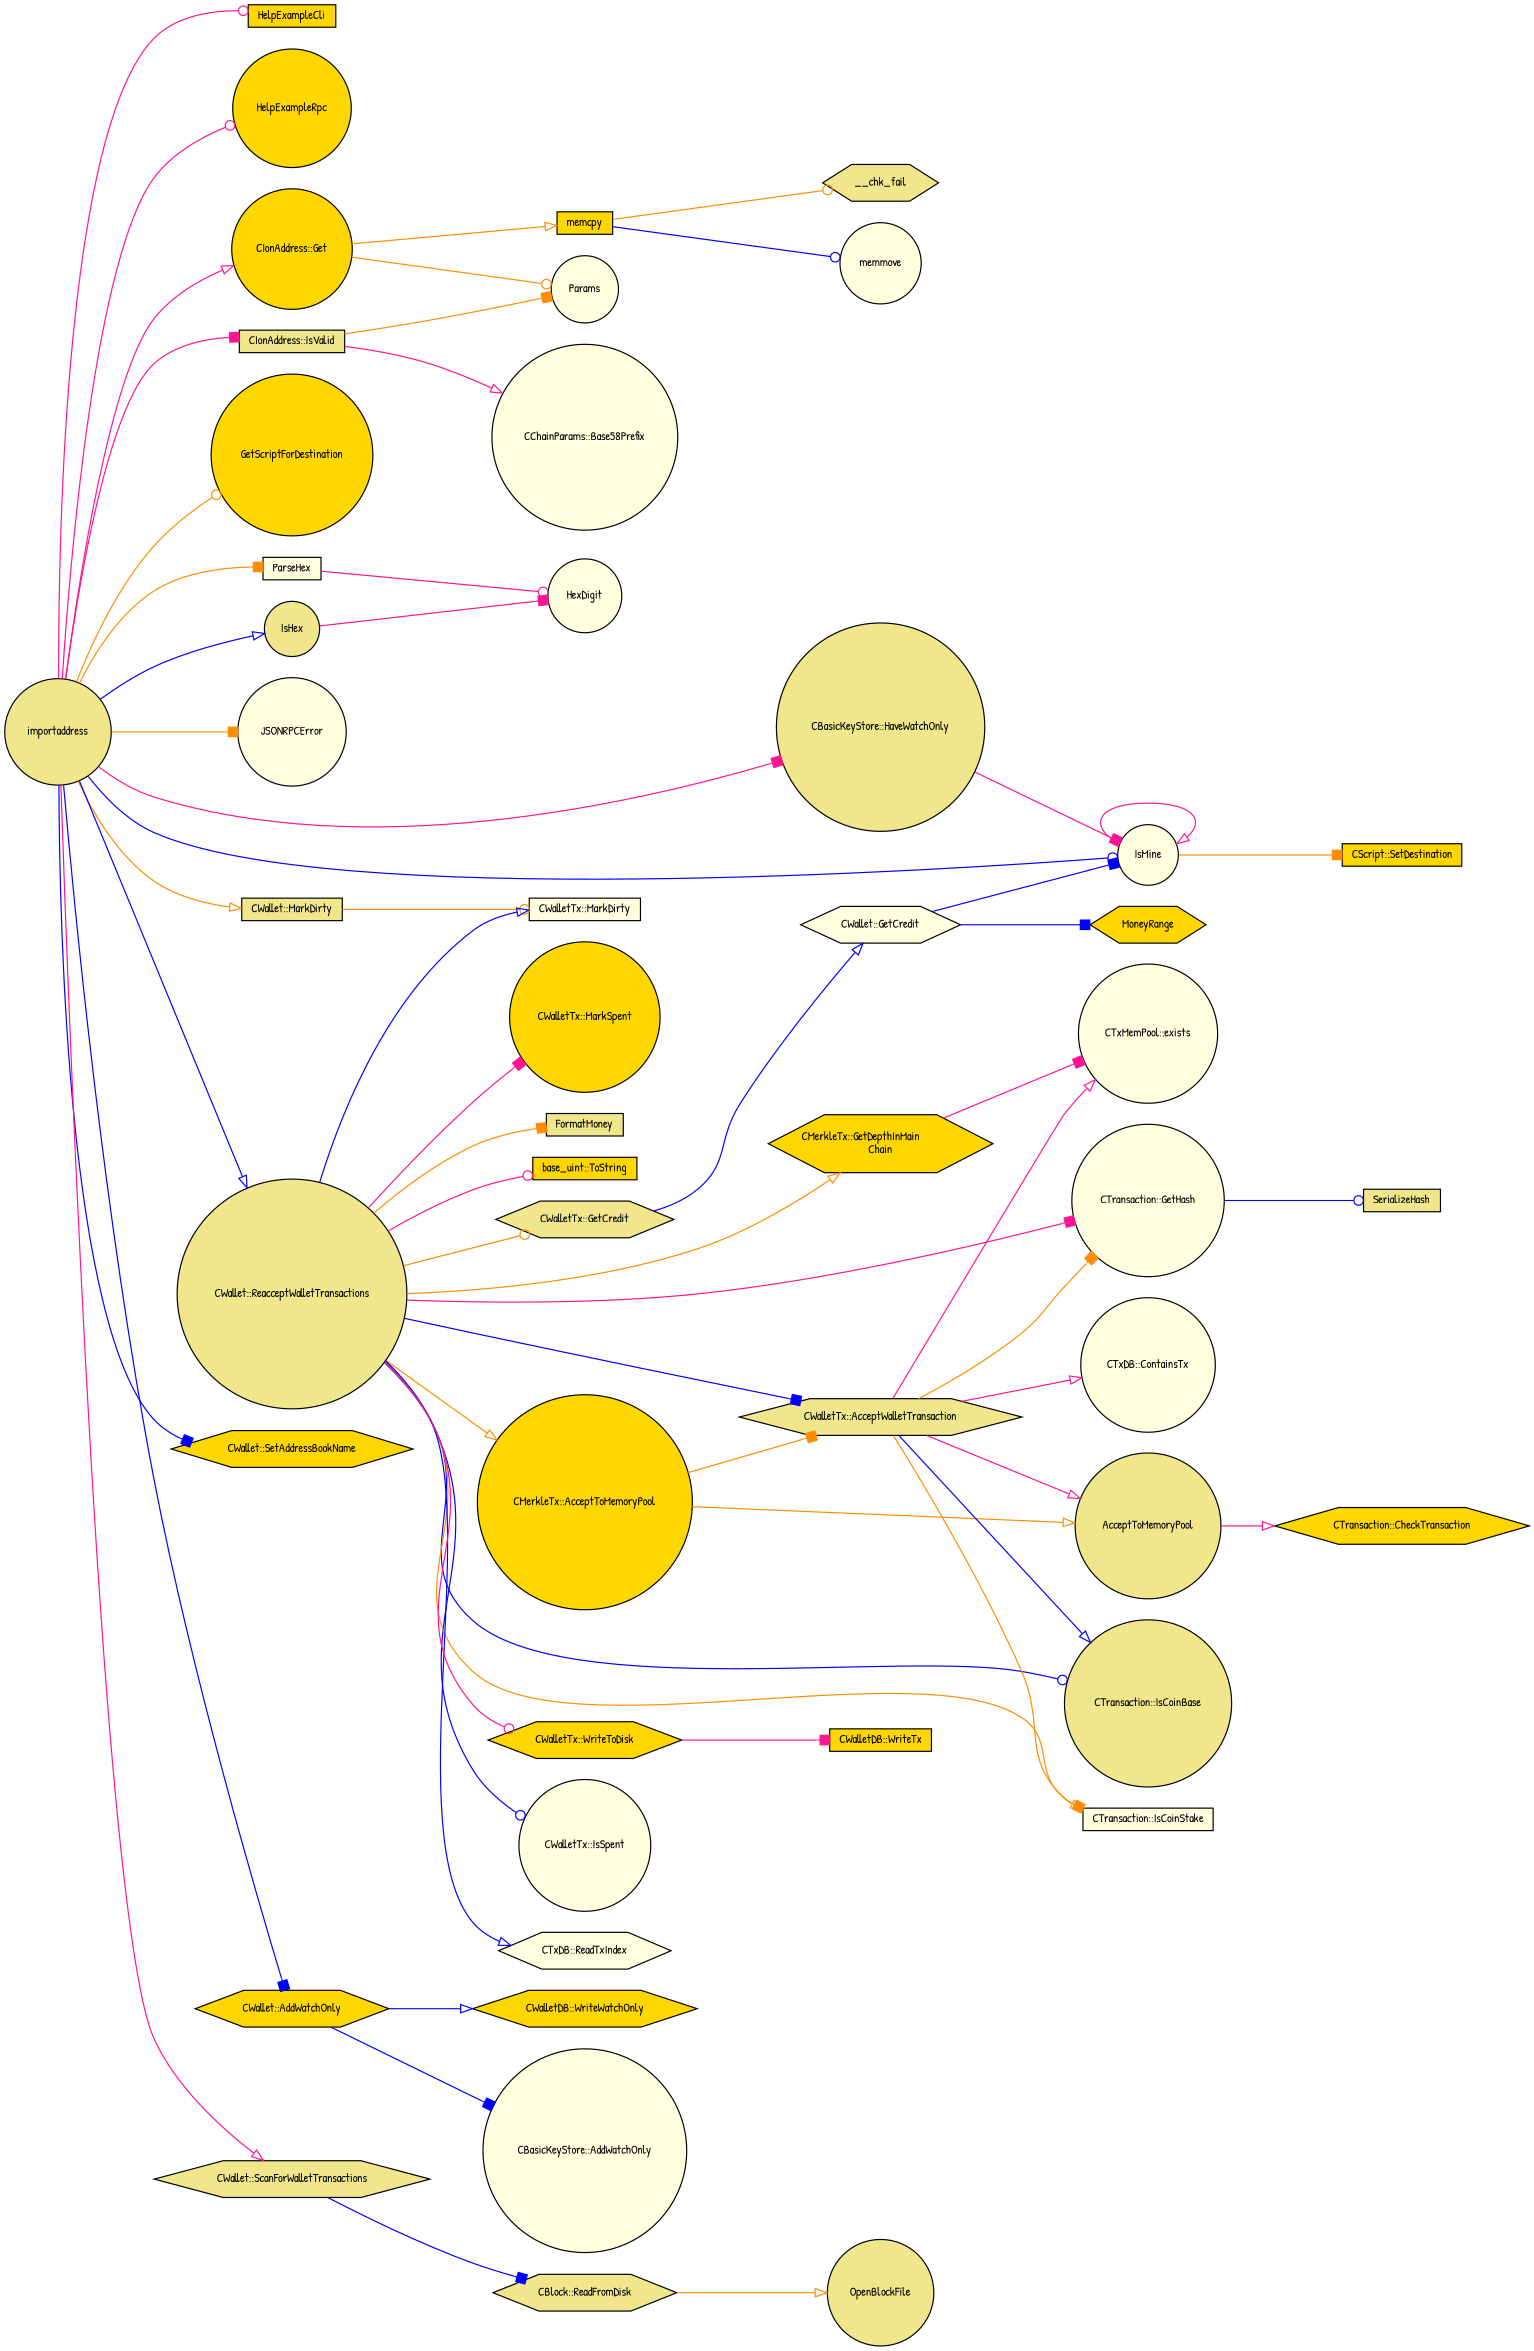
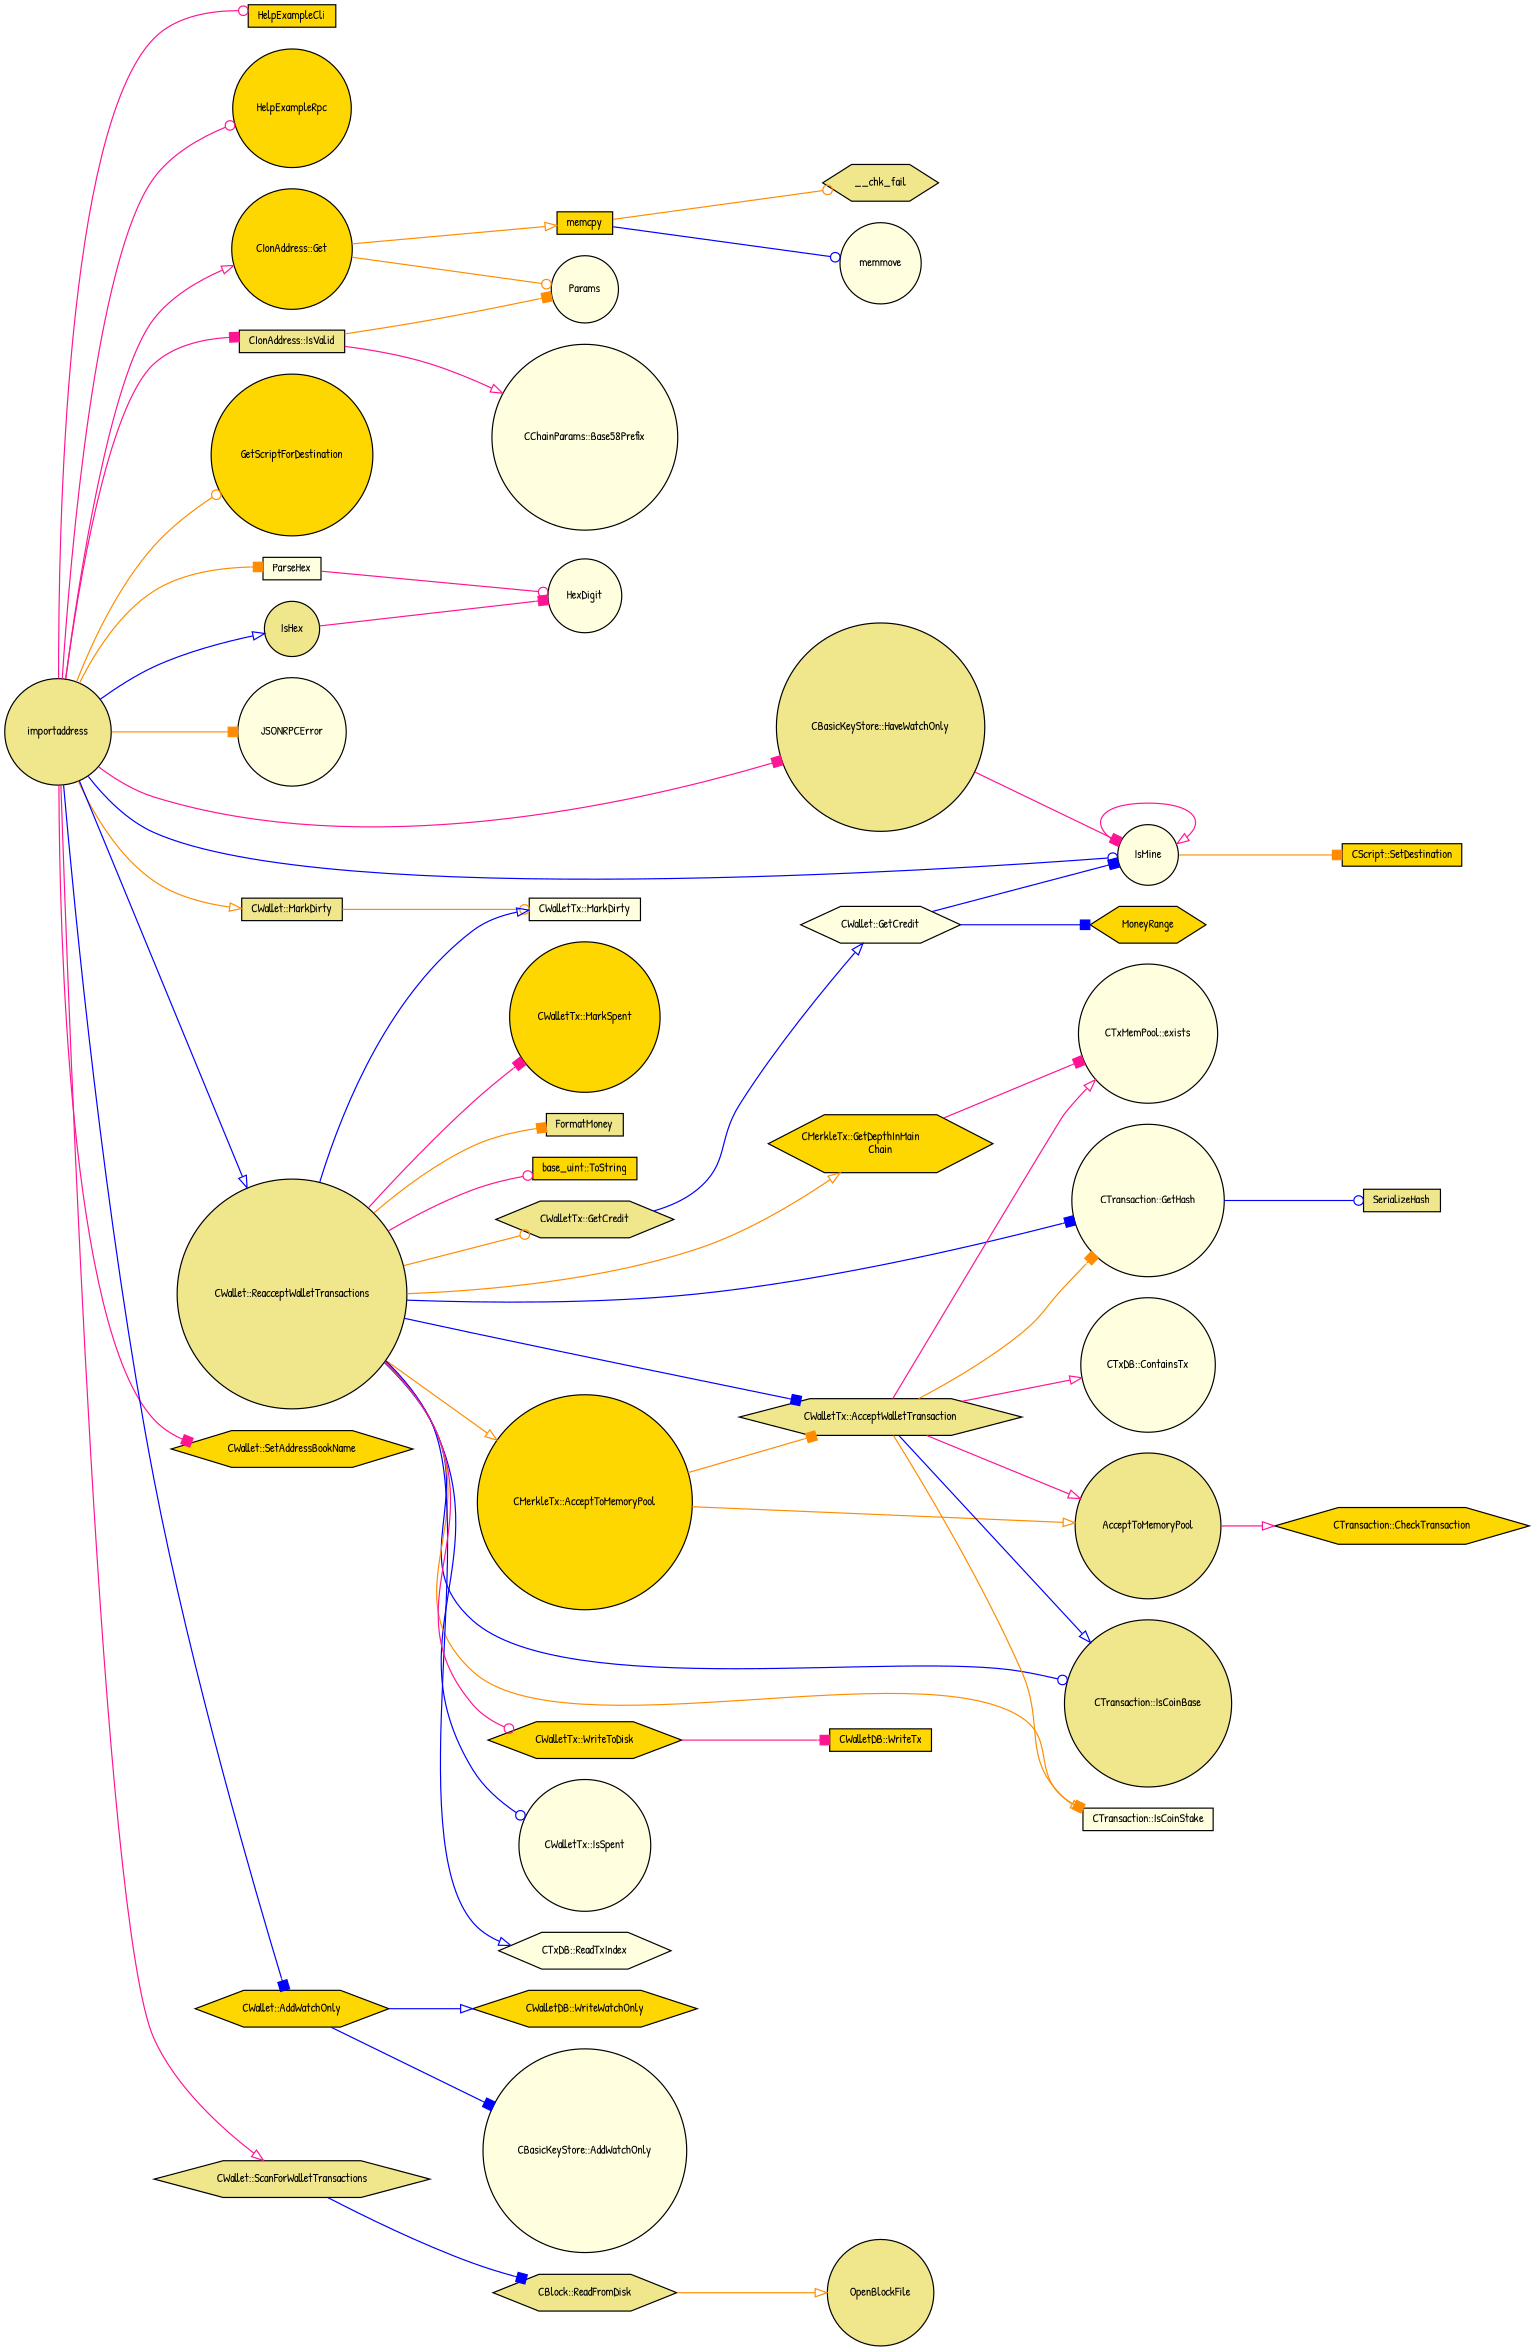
(86, 1210) -> (86, 1210)
(738, 1289) -> (738, 1289)
